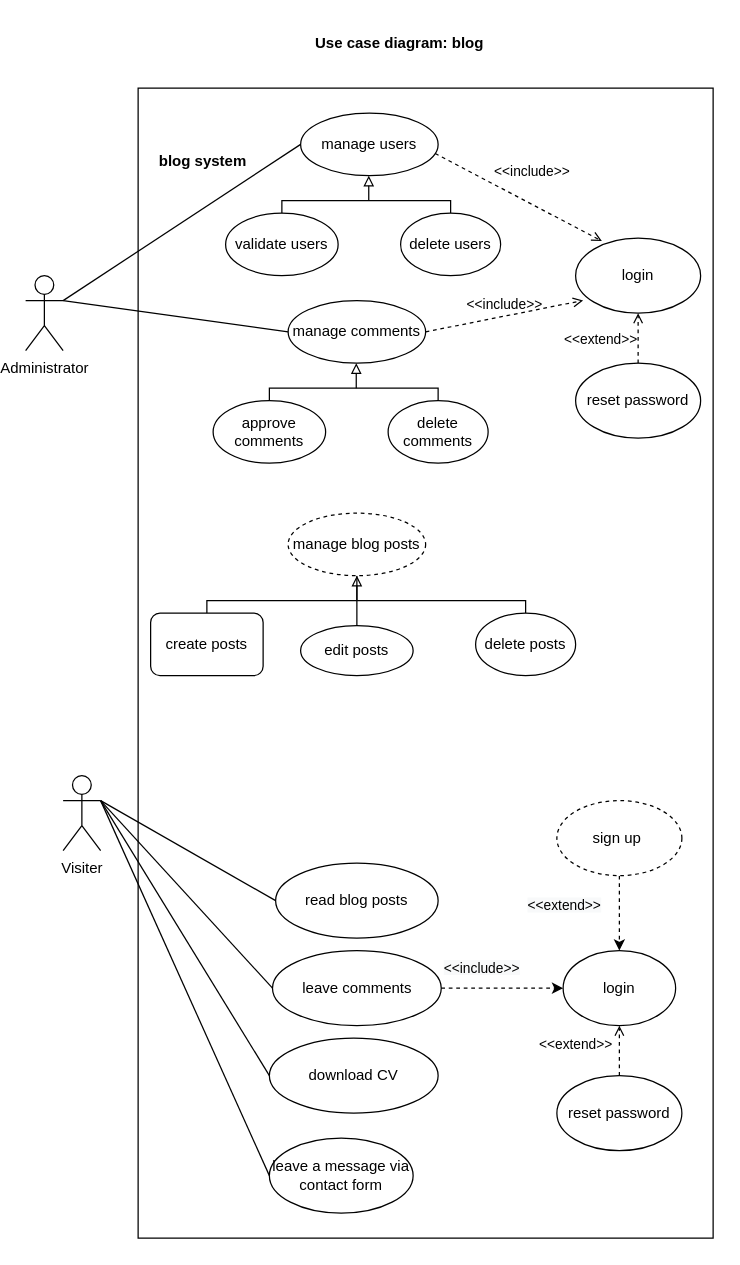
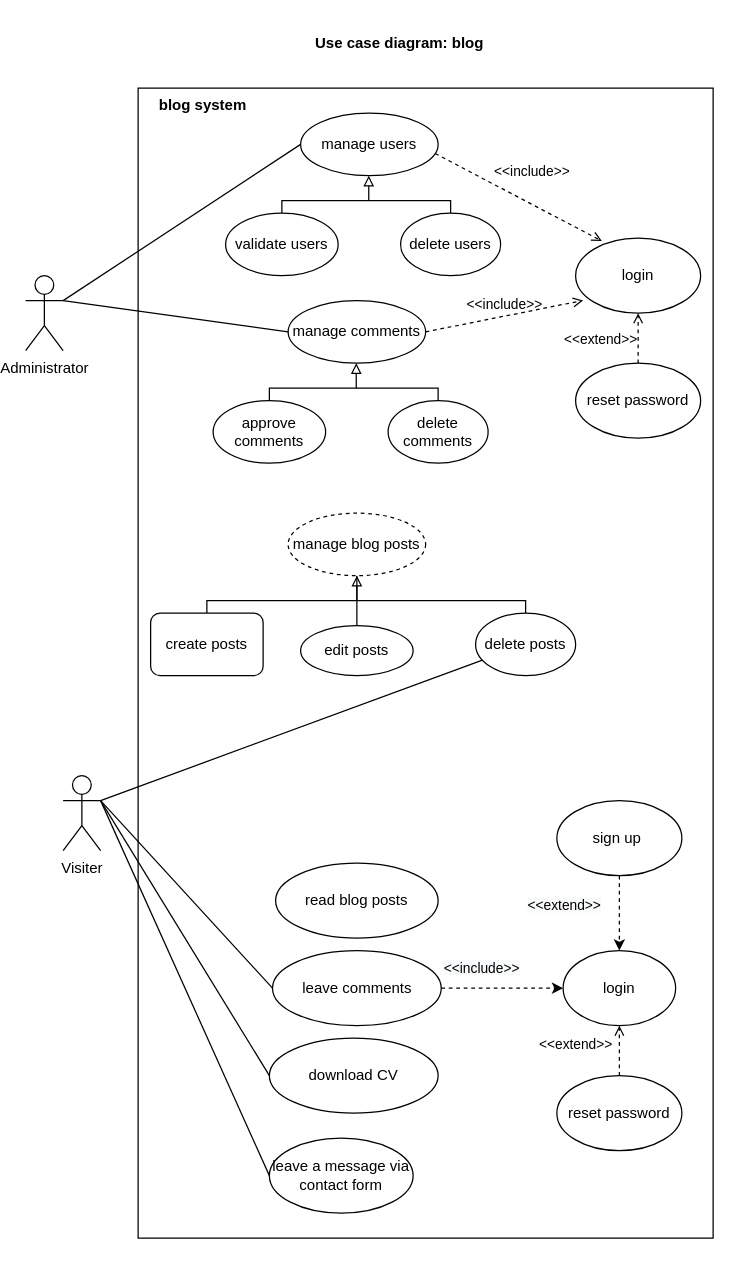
(213, 163) -> (213, 107)
(619, 838) -> (619, 838)
(191, 852) -> (293, 730)
